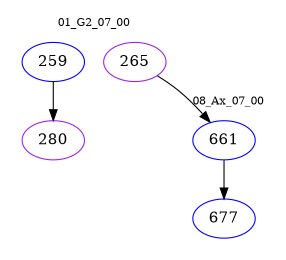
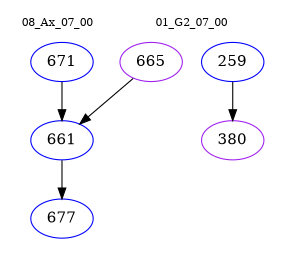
none -> (62, 62)
(135, 62) -> (151, 62)
(53, 140) -> (233, 140)
